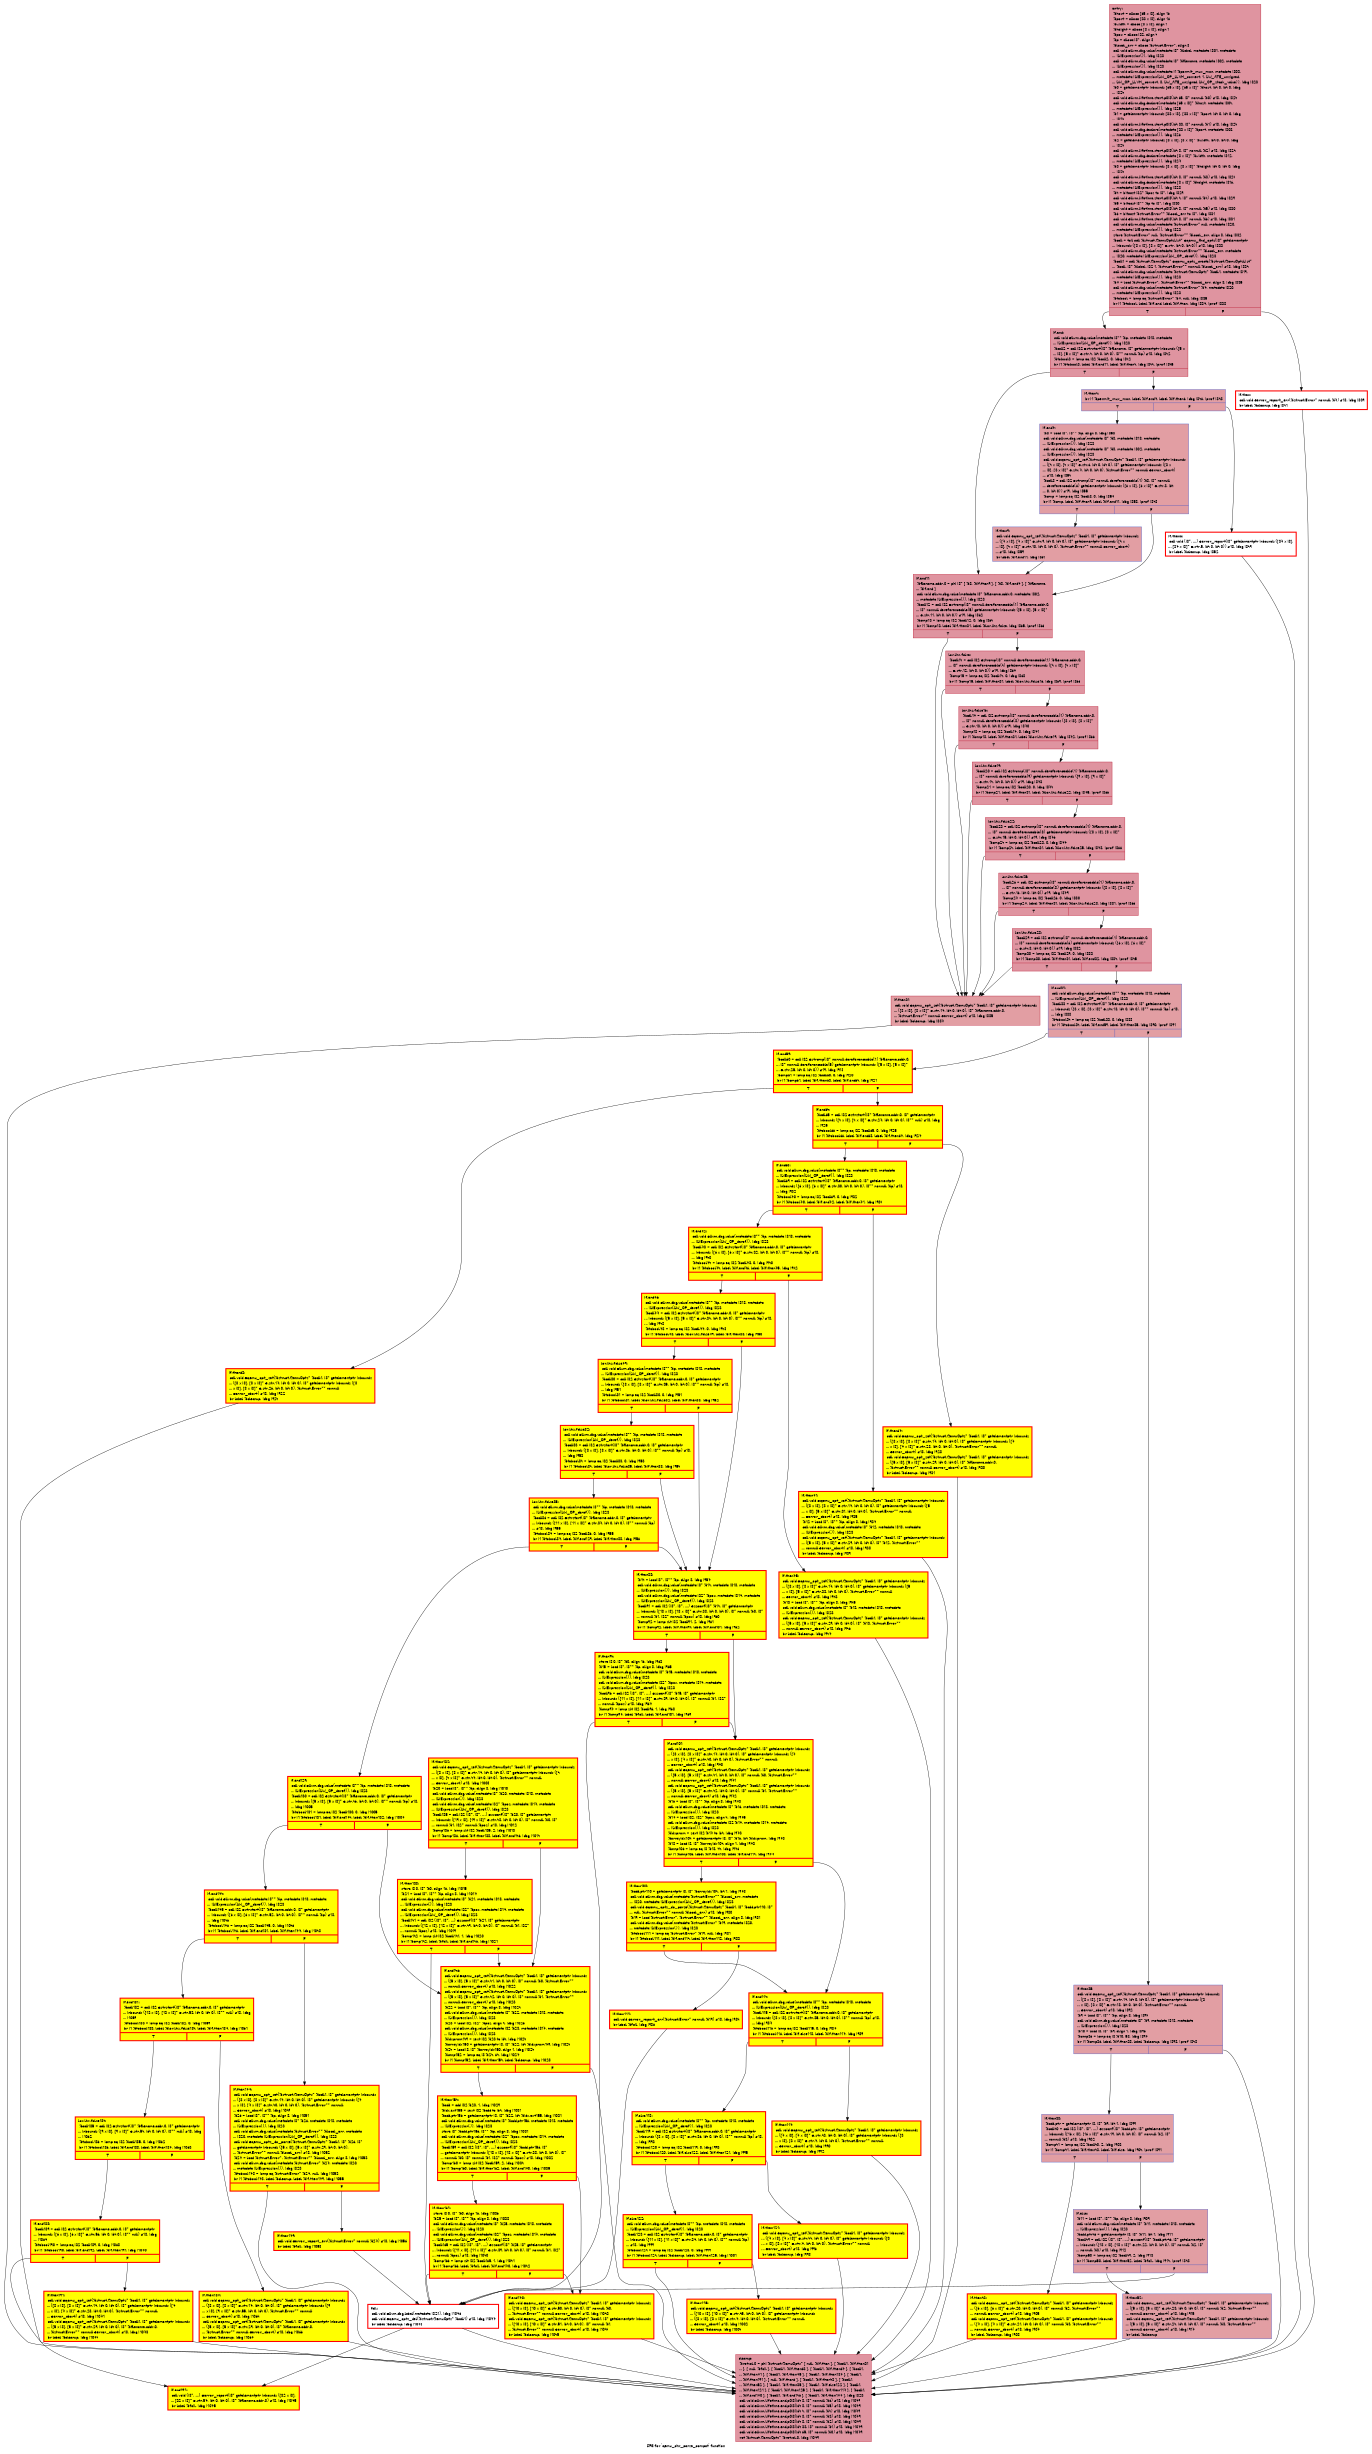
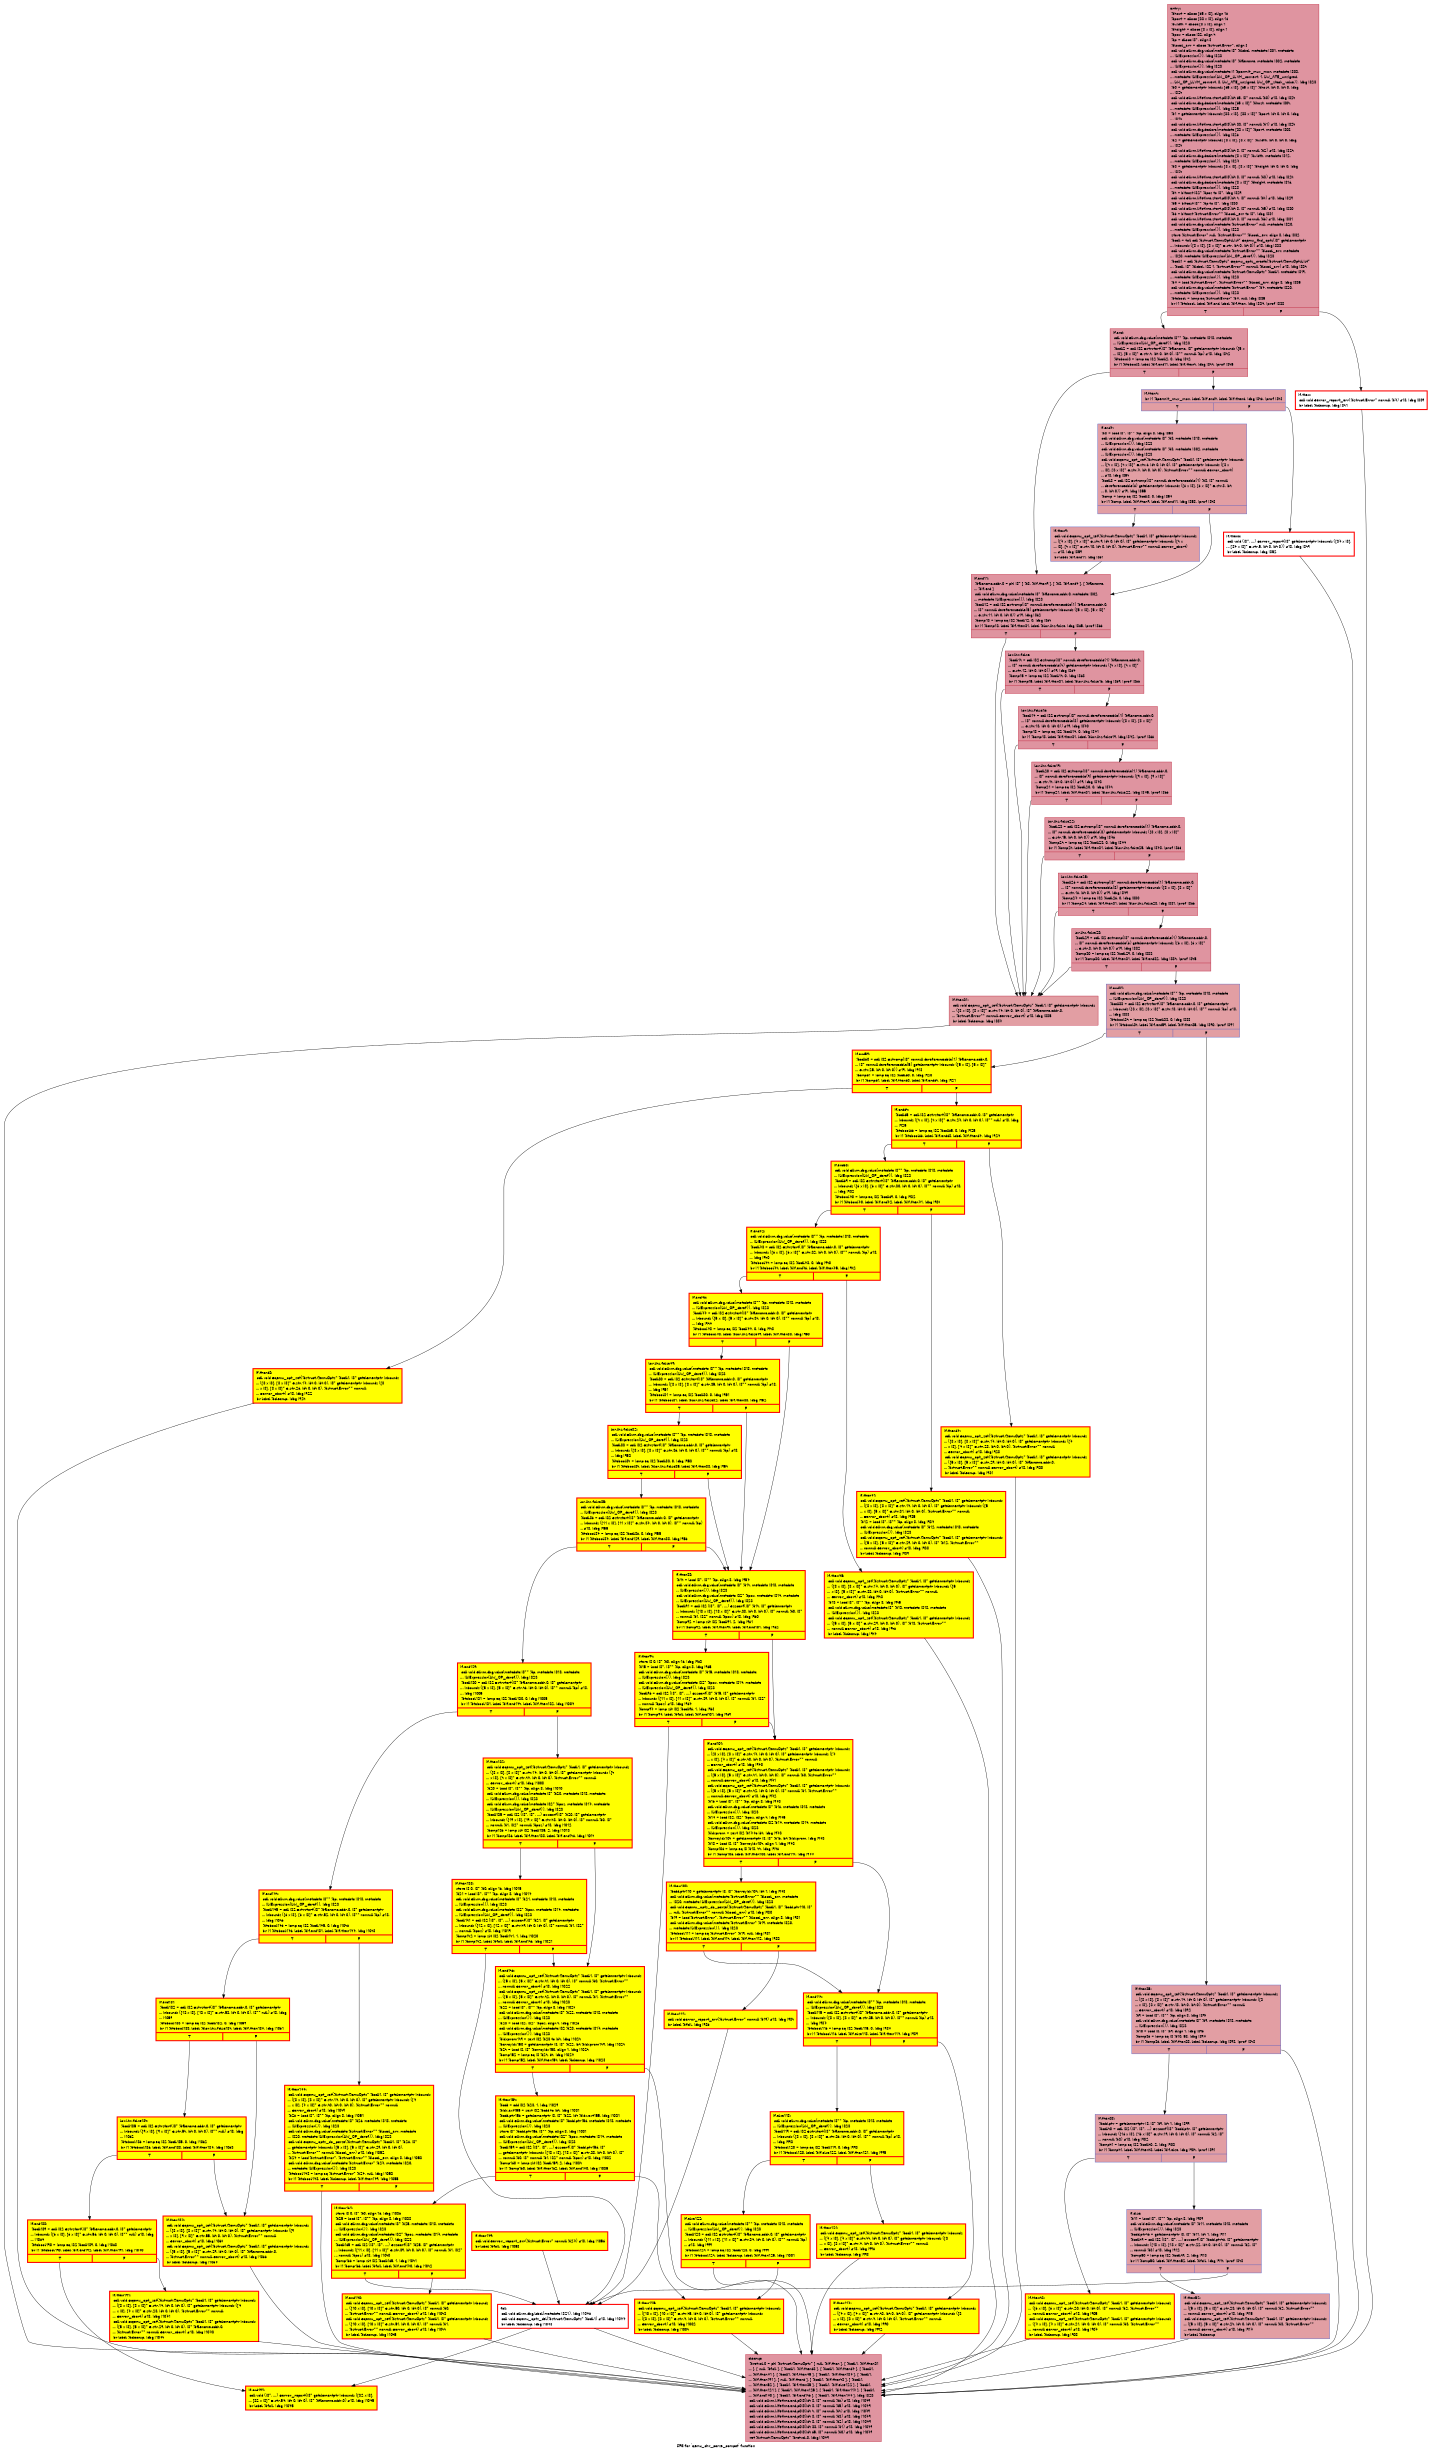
(654, 1324) -> (702, 1324)
(381, 1922) -> (558, 1735)
none -> (217, 2187)
(342, 2210) -> none
(581, 2233) -> (657, 2233)
